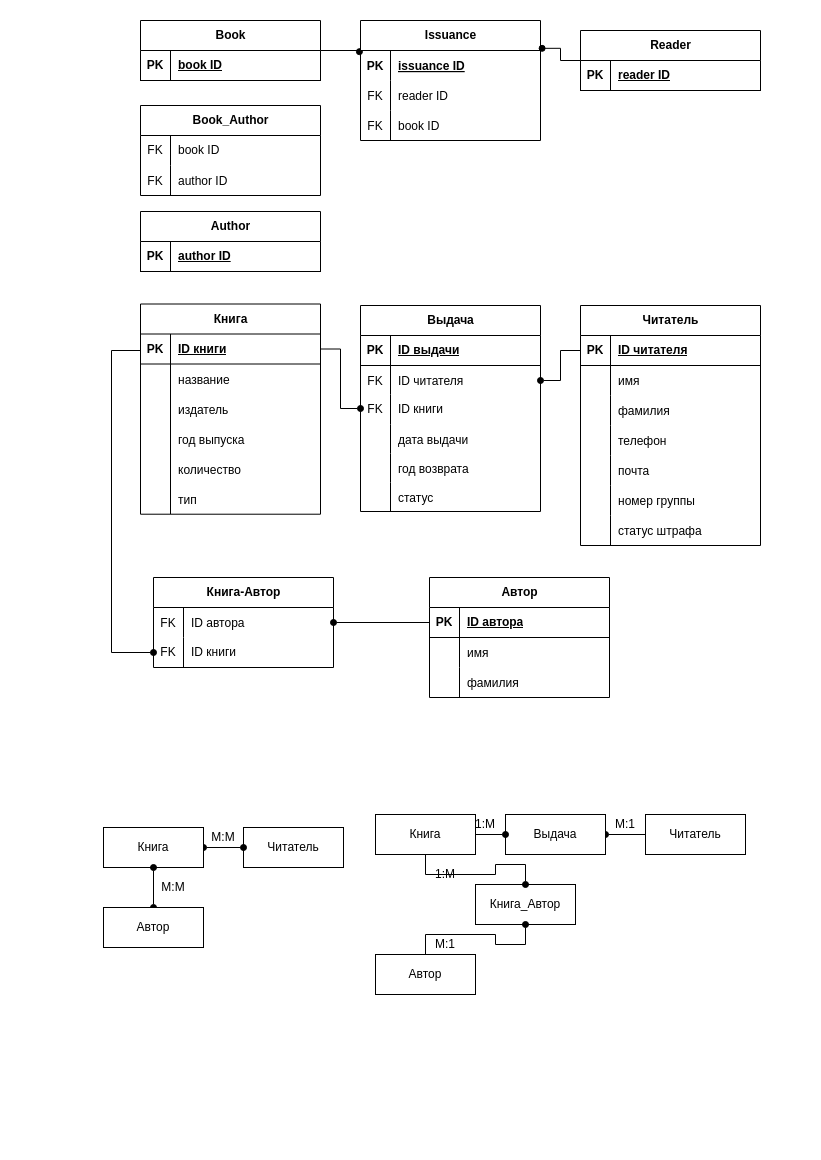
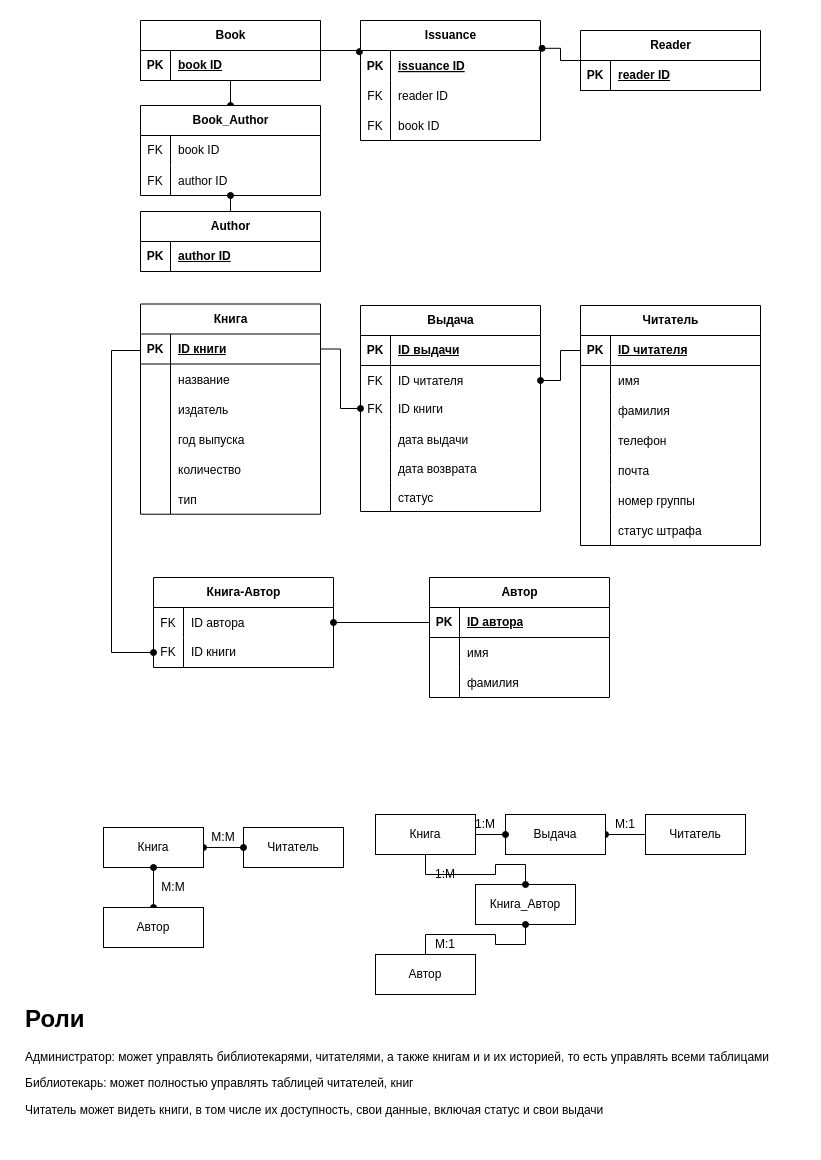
none -> (231, 94)
none -> (231, 206)
(437, 469) -> (440, 469)
none -> (410, 1069)
